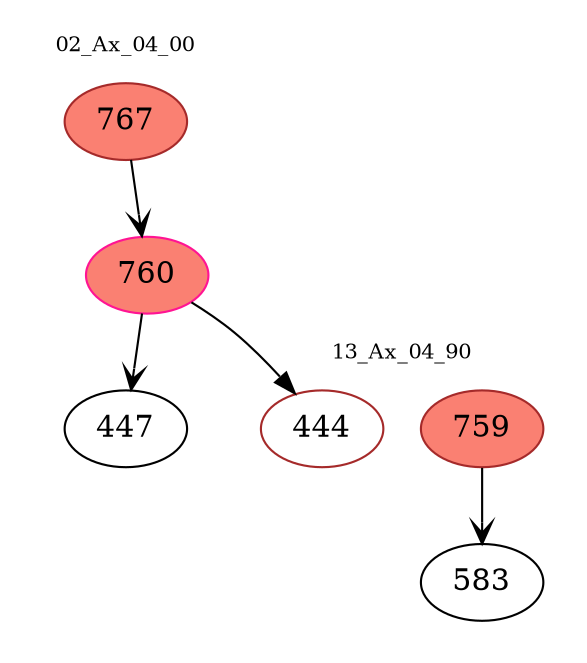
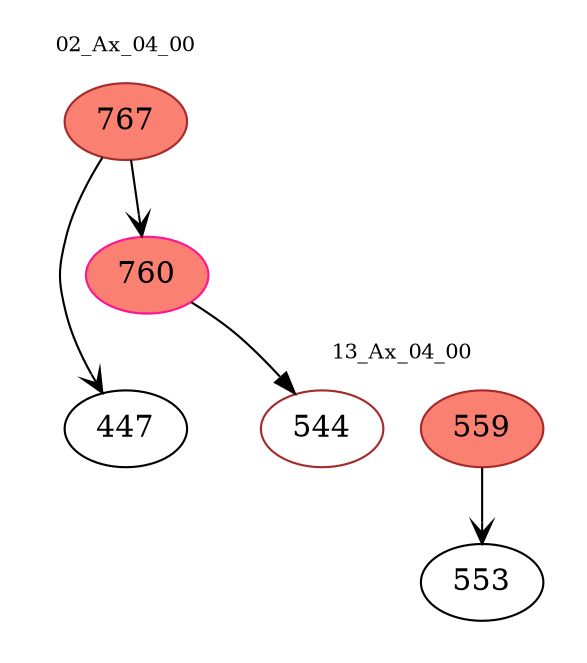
(138, 341) -> (61, 264)
(402, 353) -> (402, 353)
(322, 429) -> (322, 429)
(482, 429) -> (482, 429)
(482, 582) -> (482, 582)
